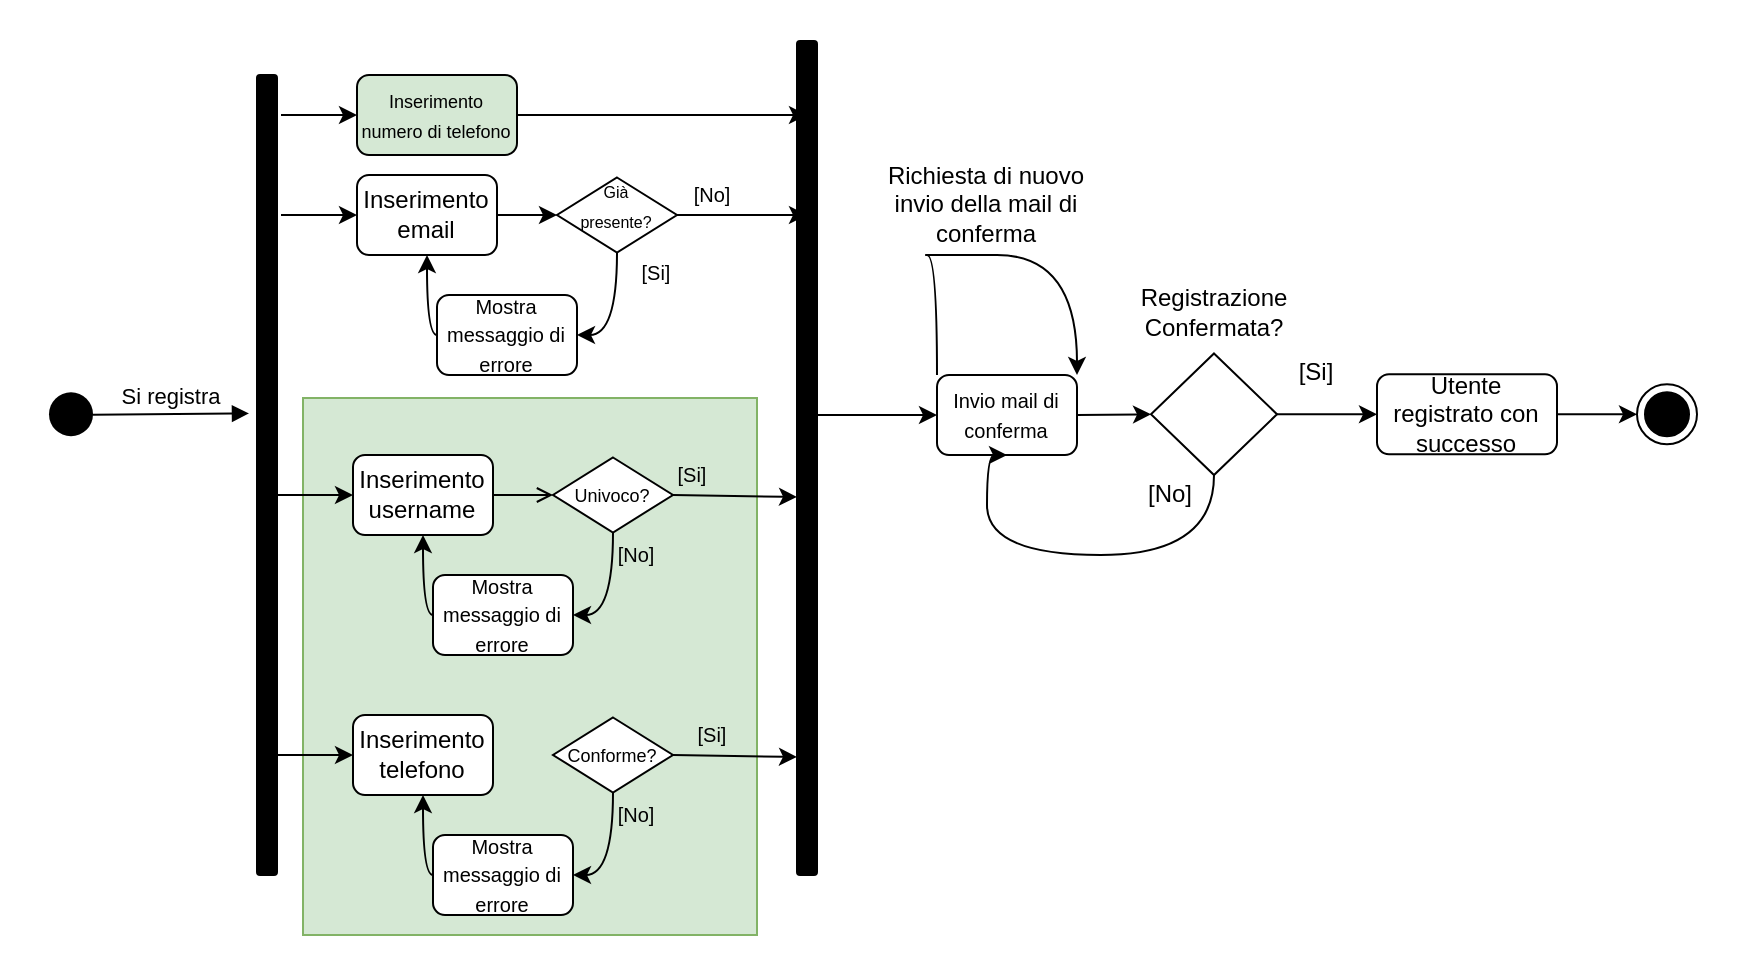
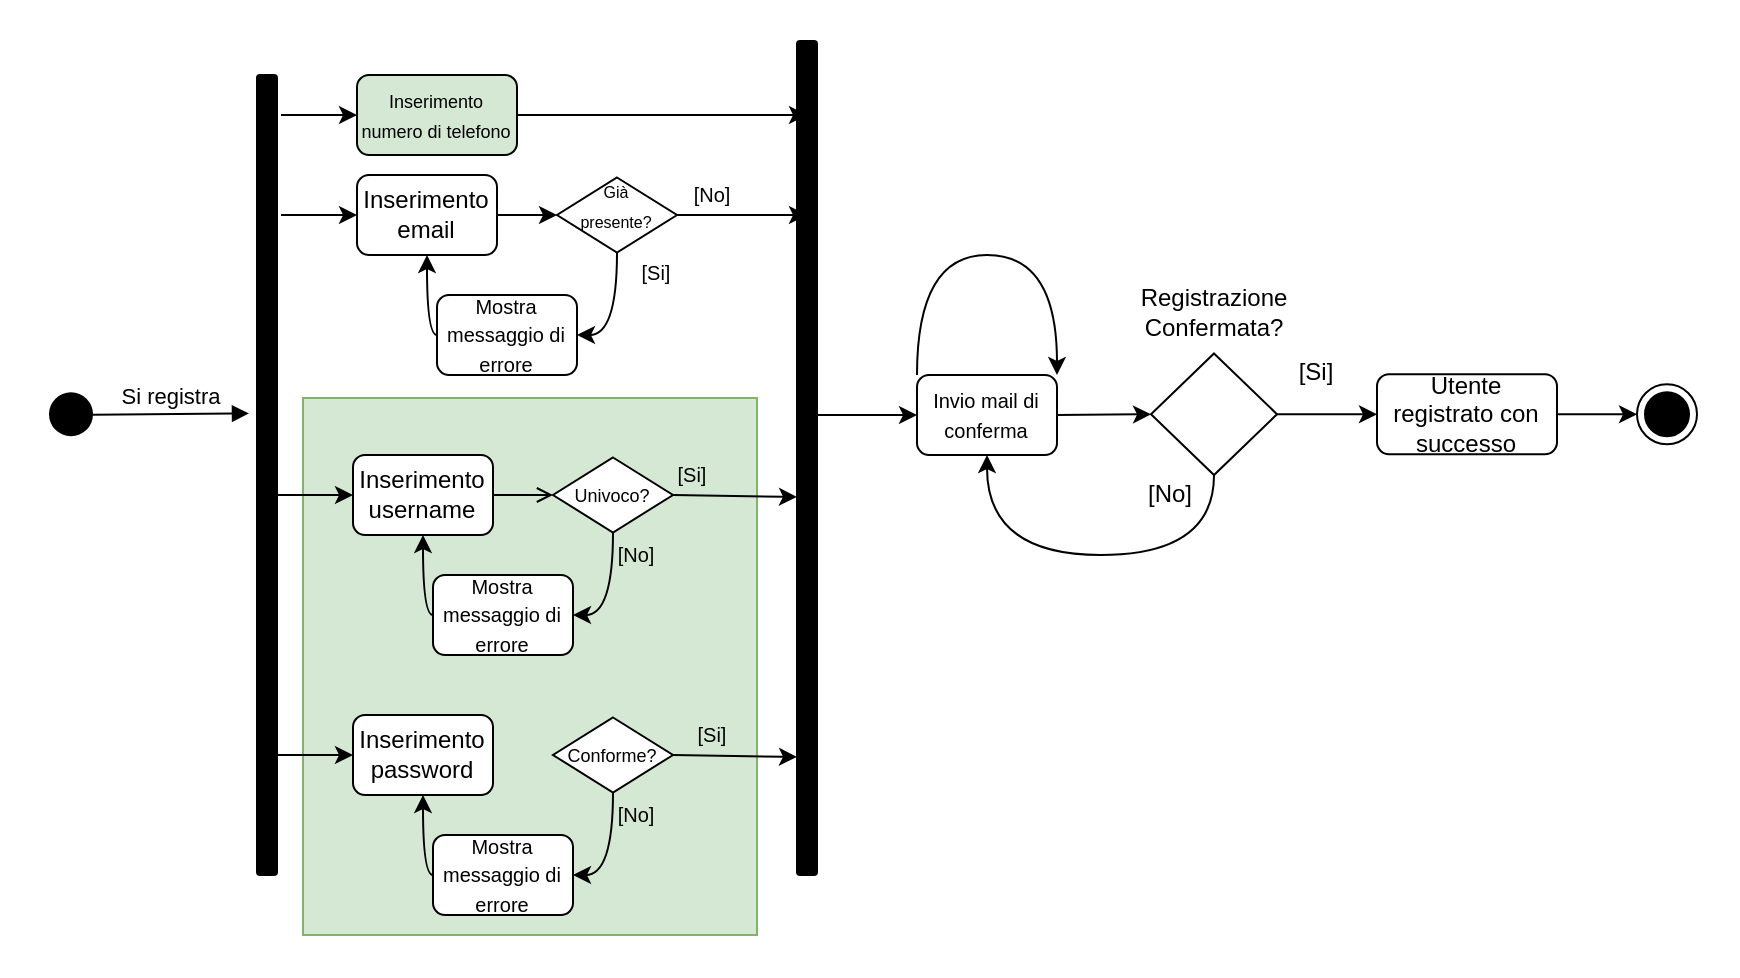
(987, 205) -> none
(1007, 415) -> (987, 415)
(423, 755) -> (423, 755)
